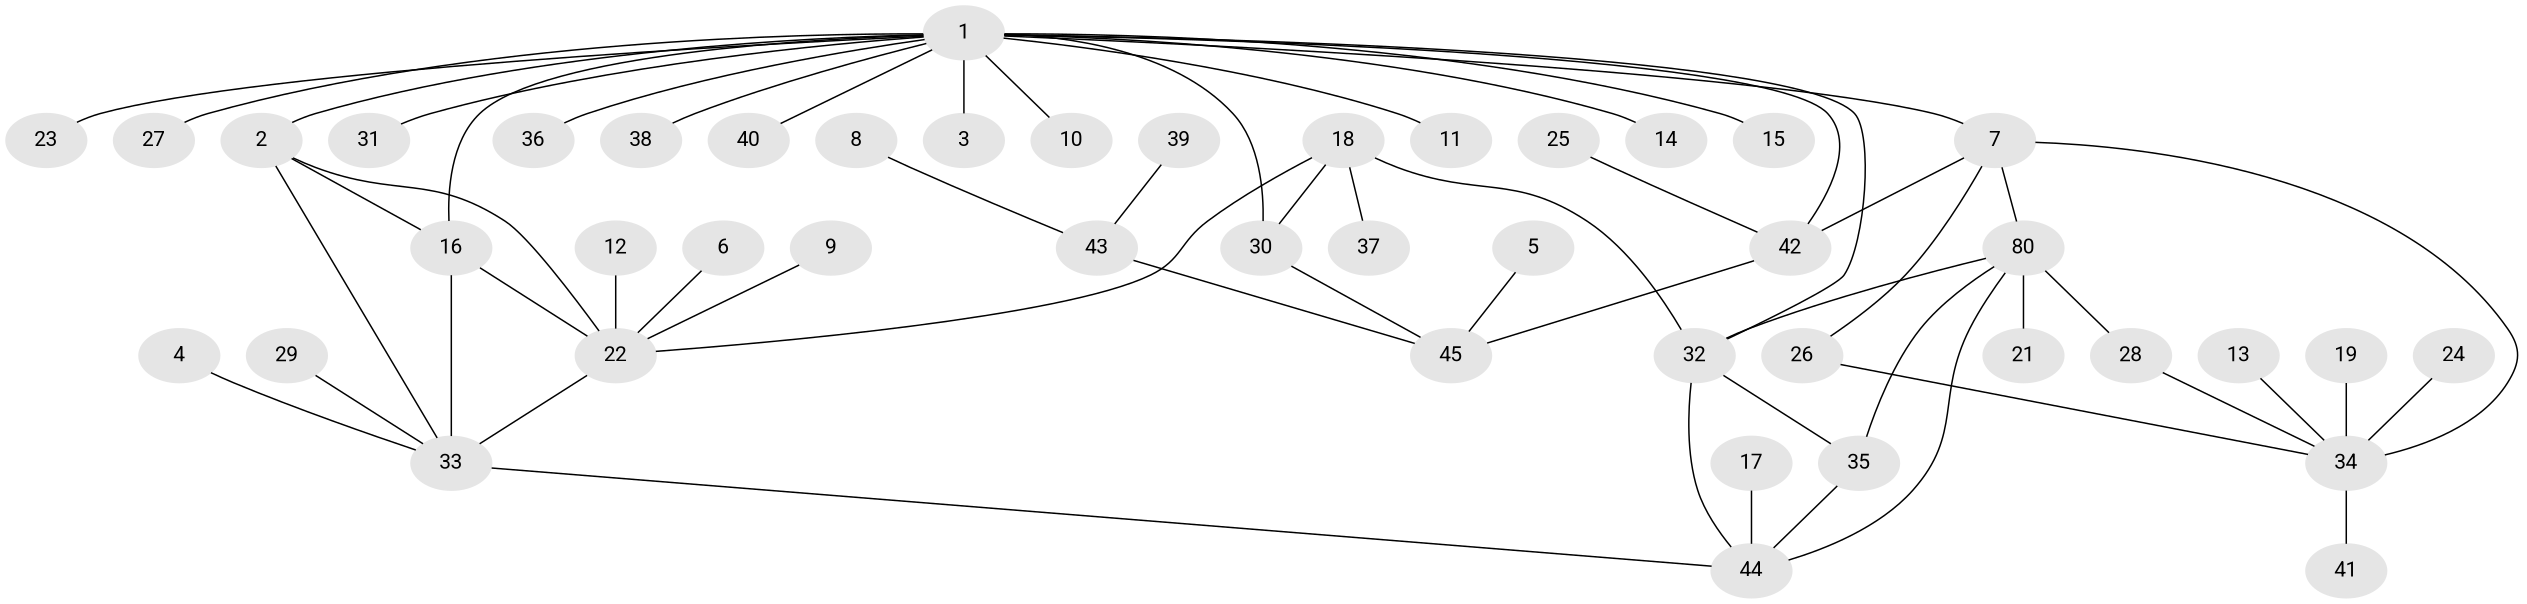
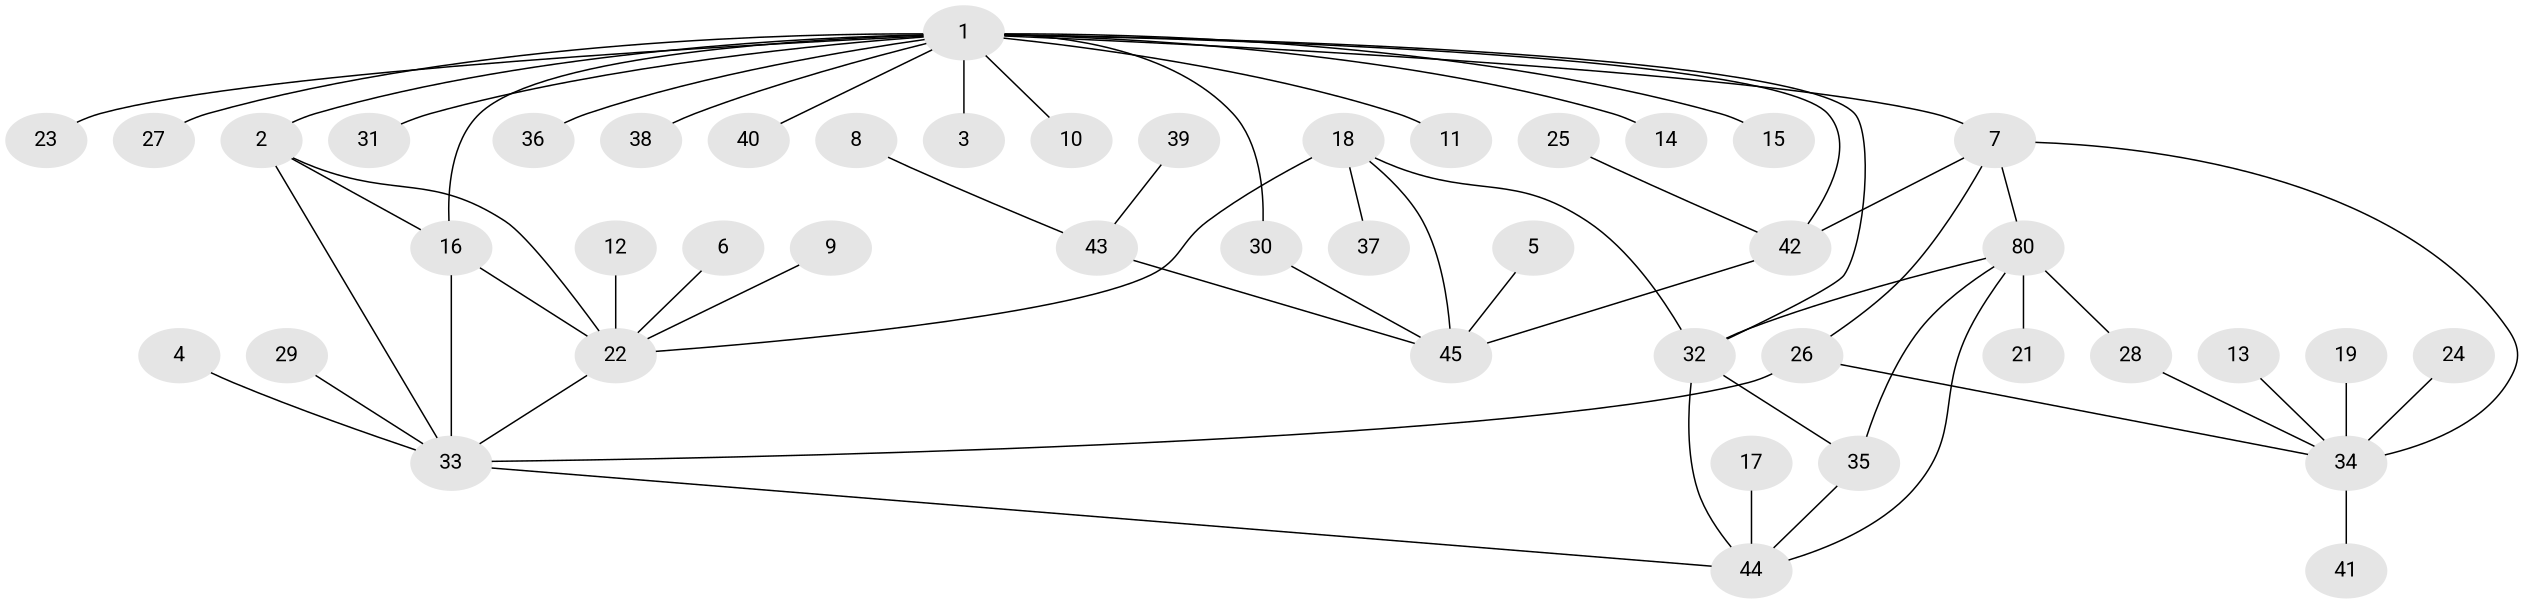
(1302, 194) -> (1429, 235)
none -> (1134, 443)
